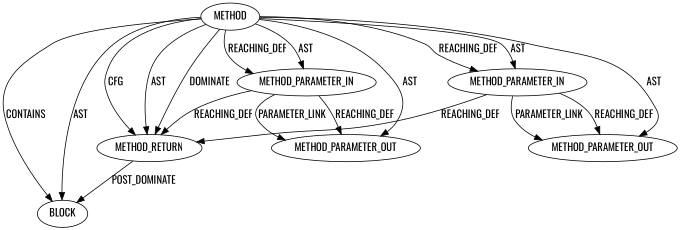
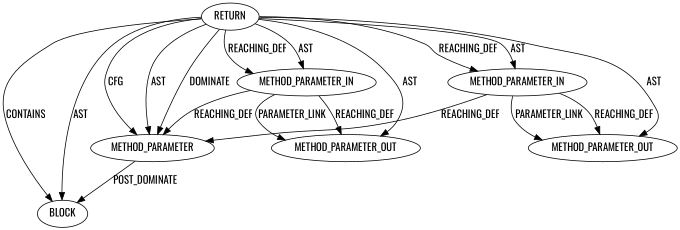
(230, 17) -> (230, 17)
(149, 148) -> (152, 148)
